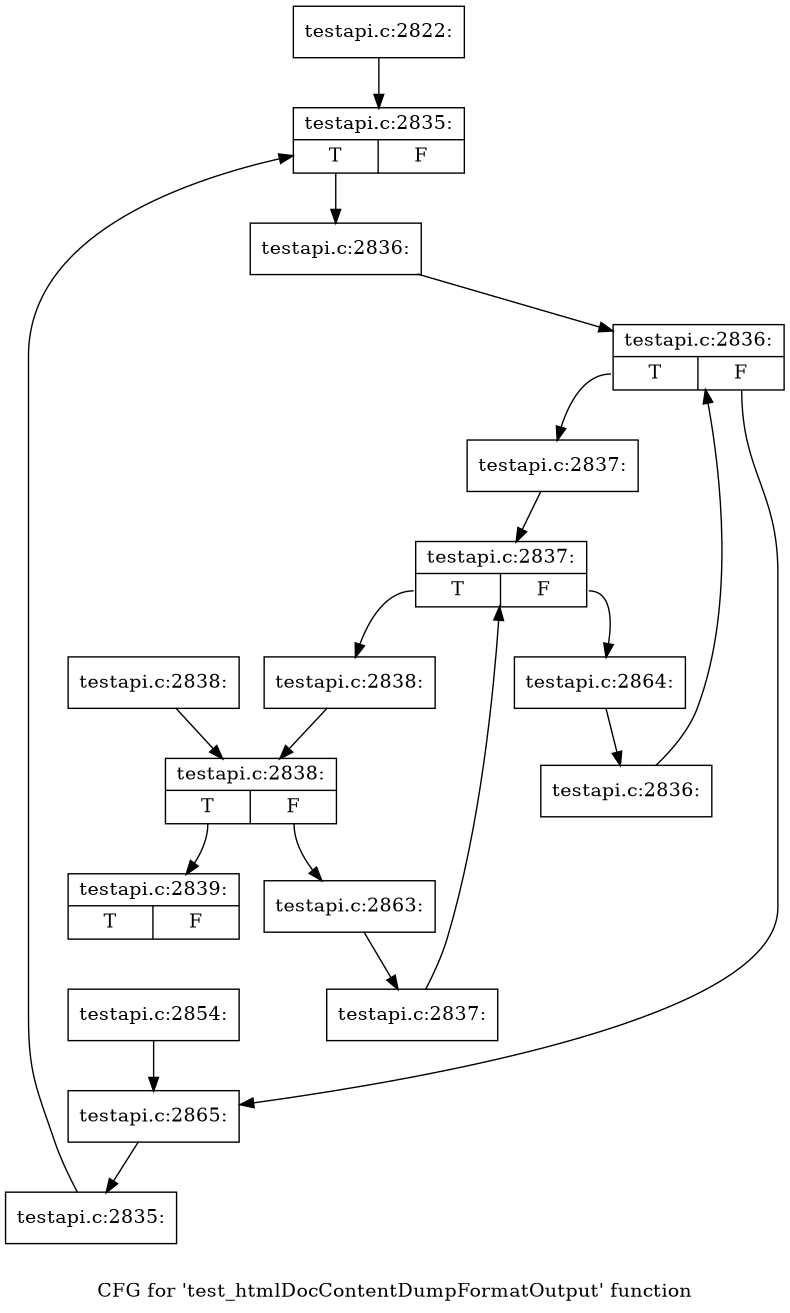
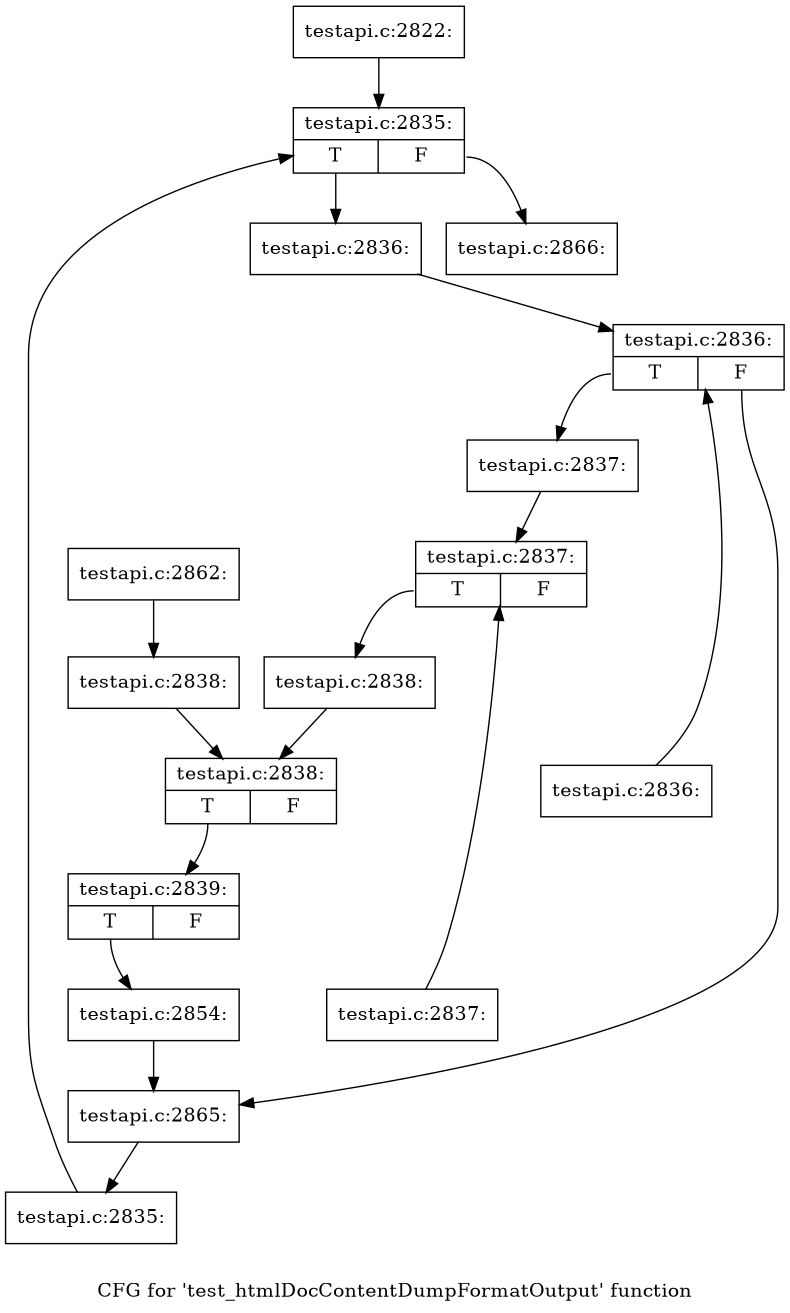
none -> (532, 249)
none -> (154, 574)
(600, 683) -> none
(350, 906) -> none
none -> (114, 959)
